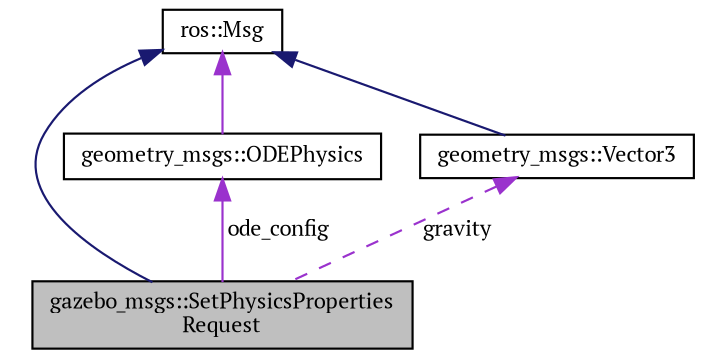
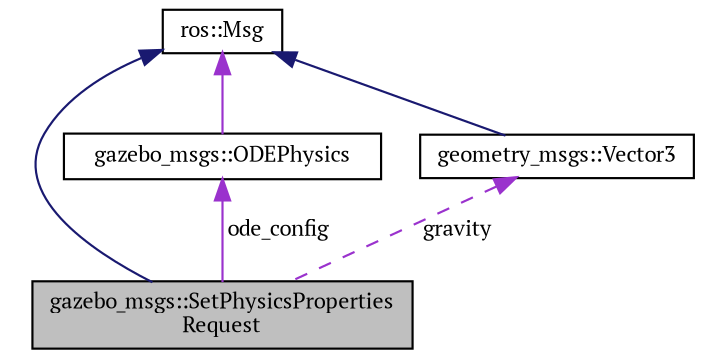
(223, 156) -> (223, 156)
